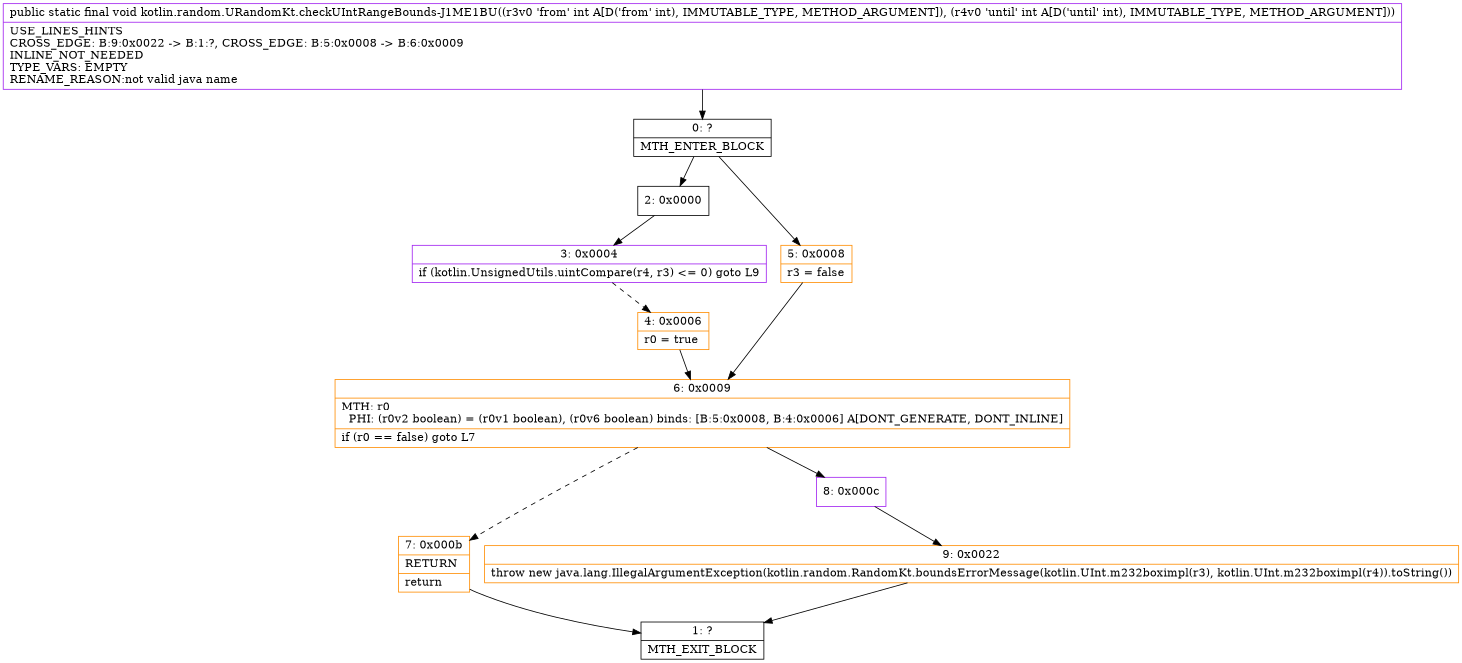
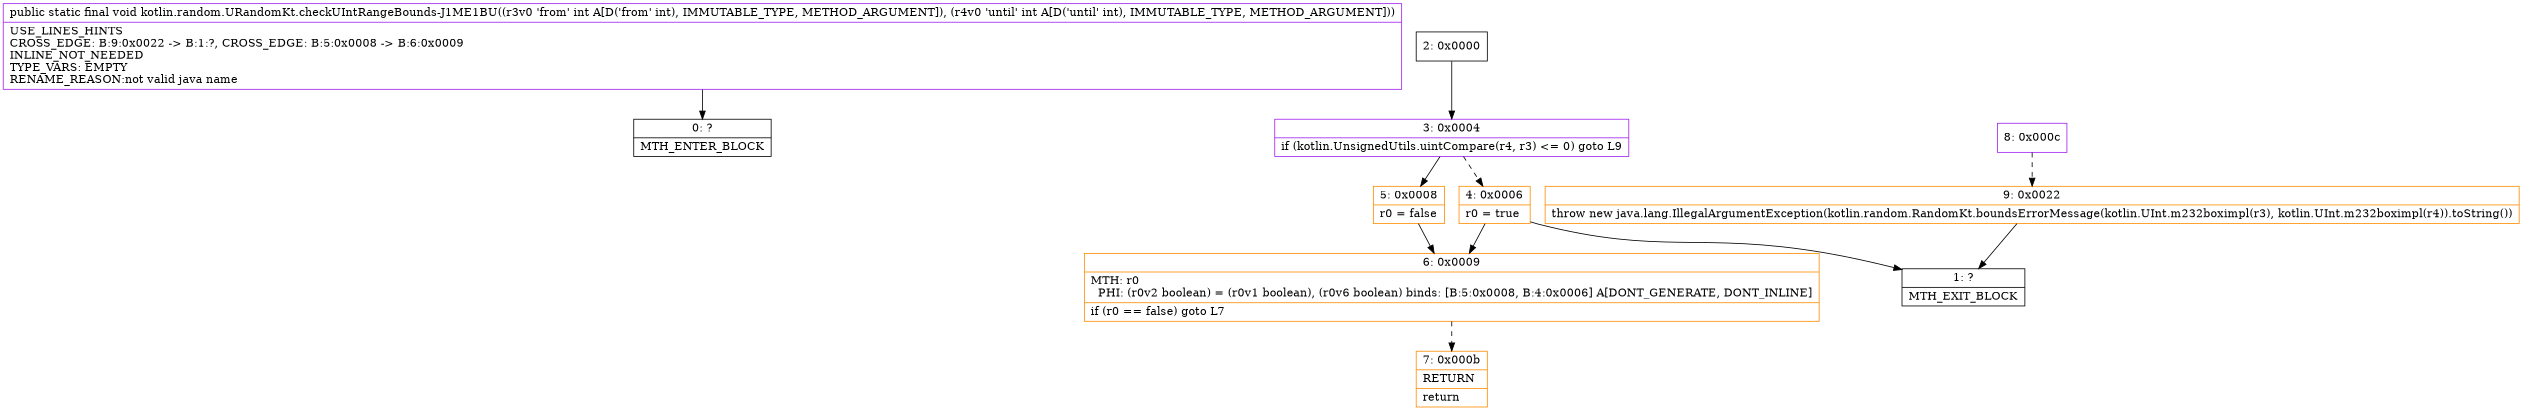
(689, 168) -> none
(757, 198) -> (1433, 168)
(816, 273) -> (1409, 214)
(792, 460) -> none
(905, 524) -> (2032, 165)
(550, 616) -> (1712, 243)
